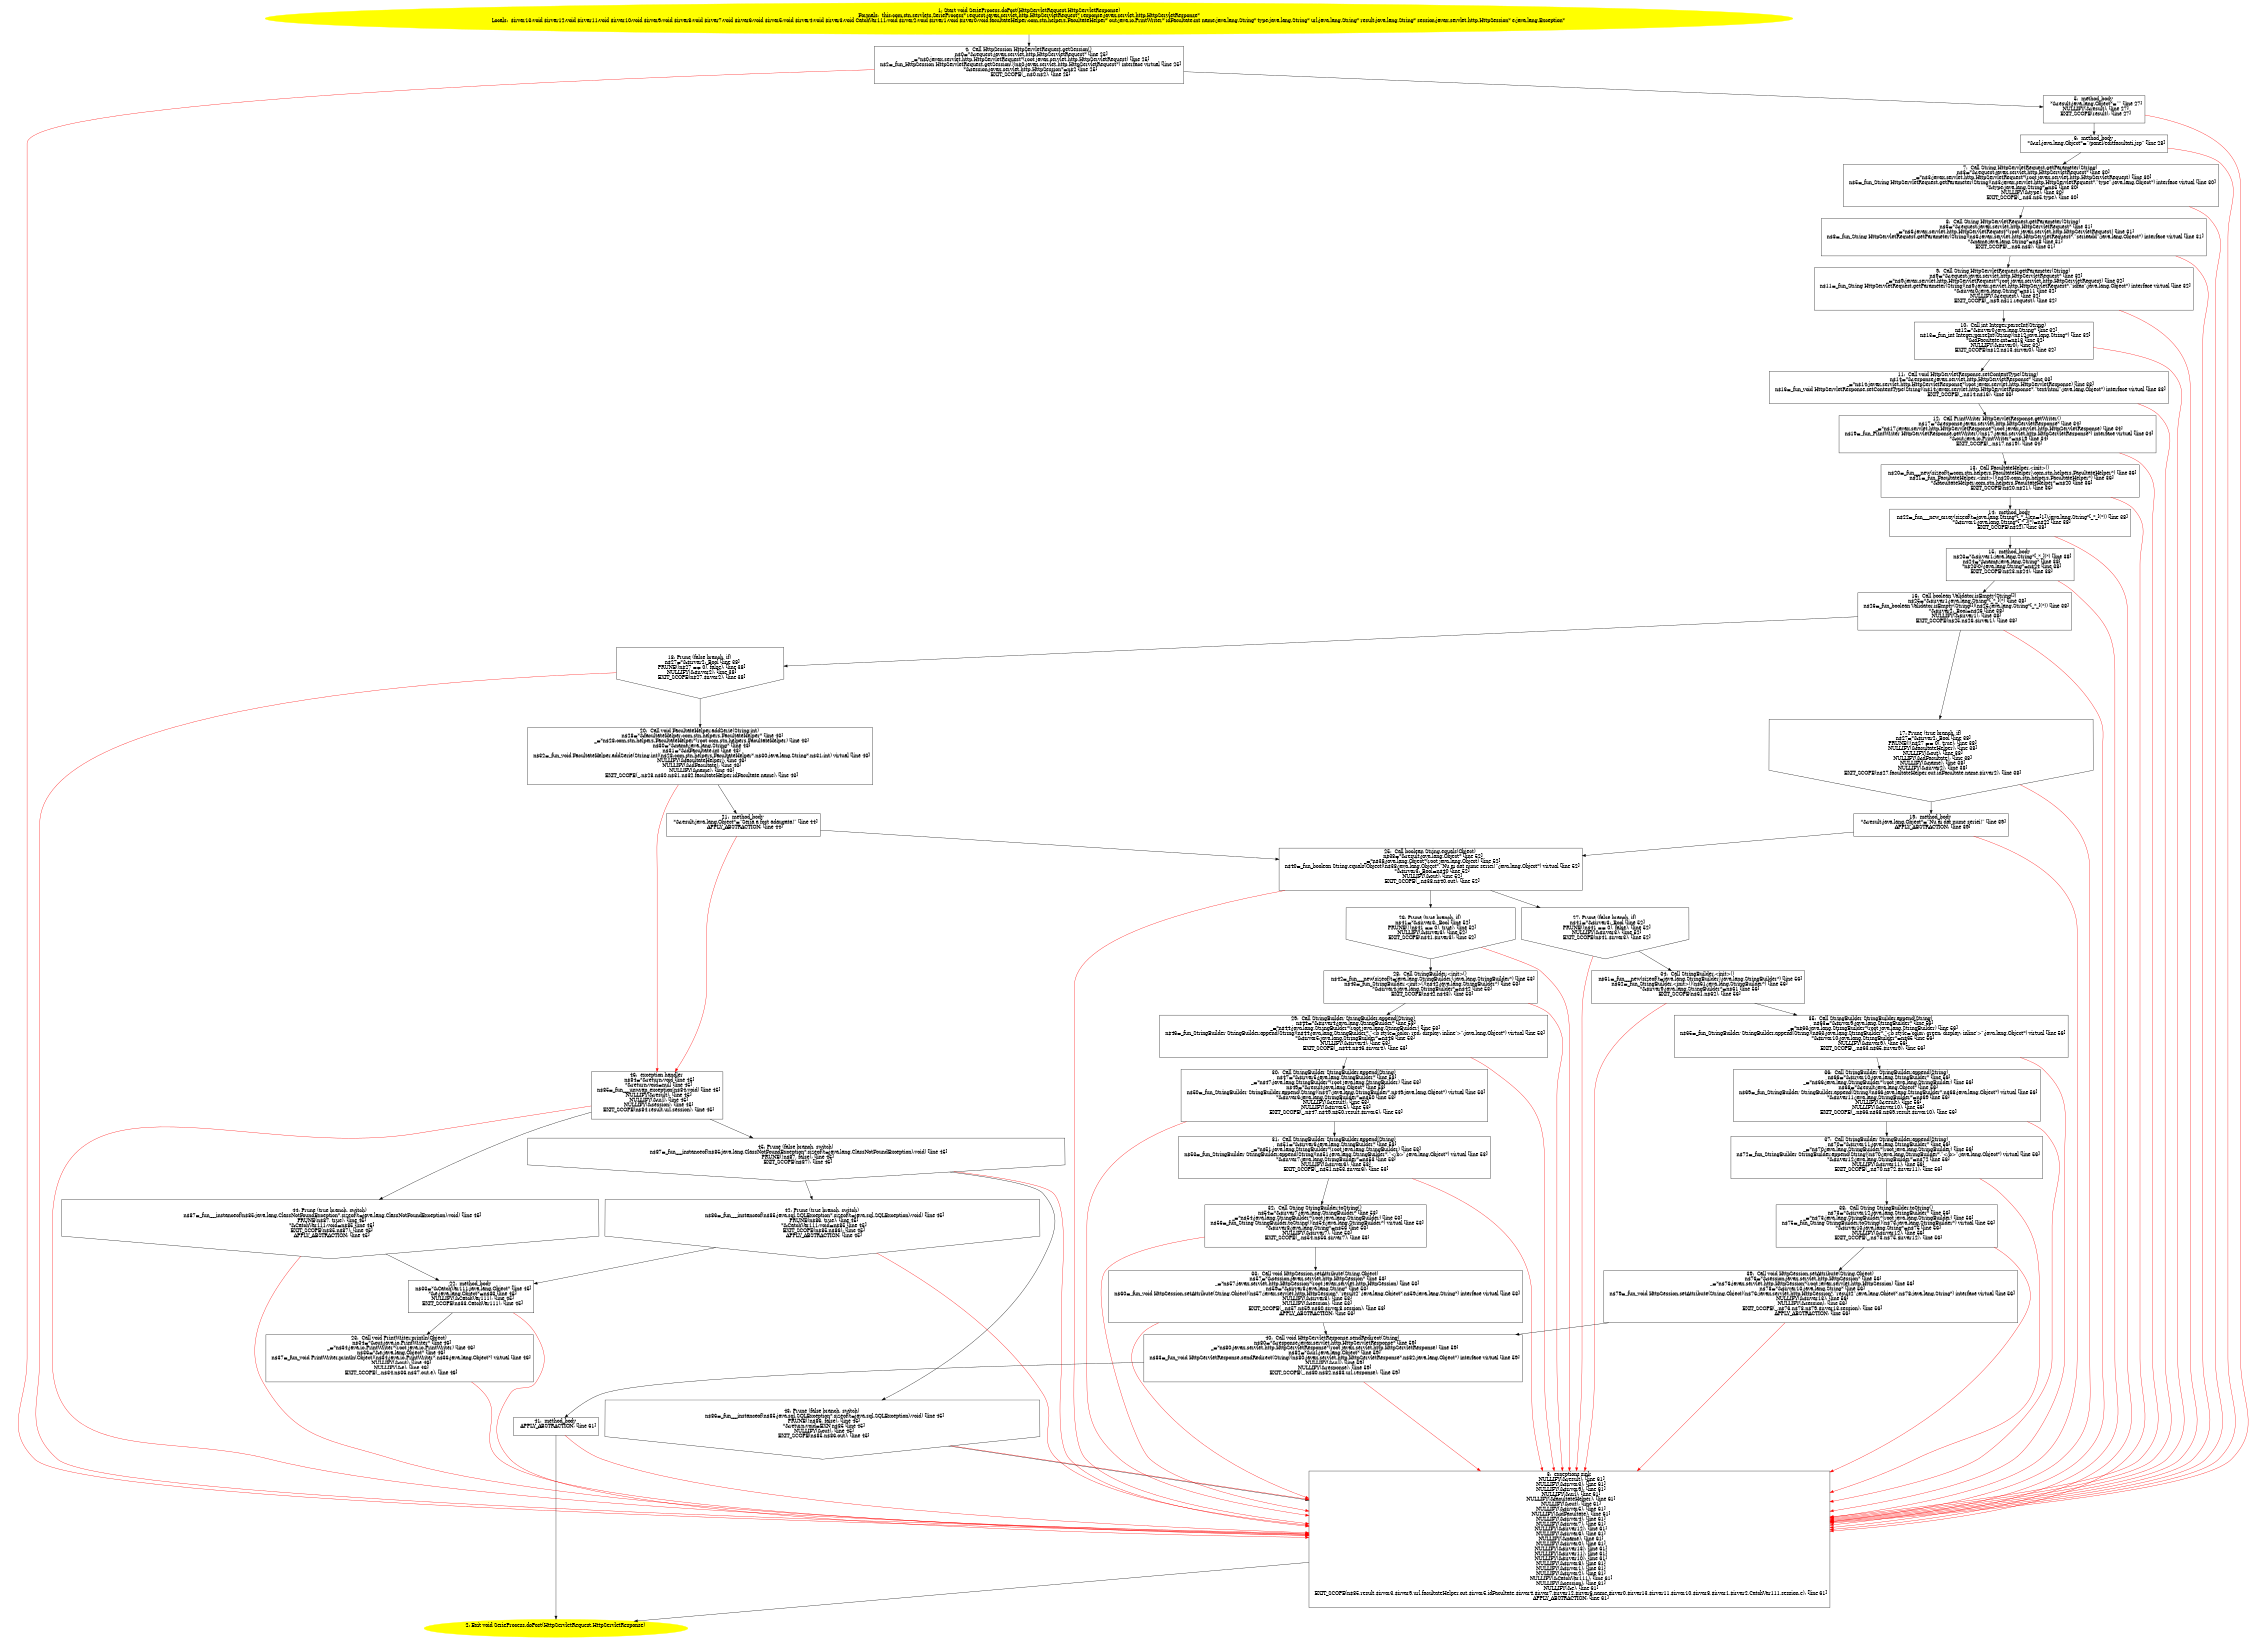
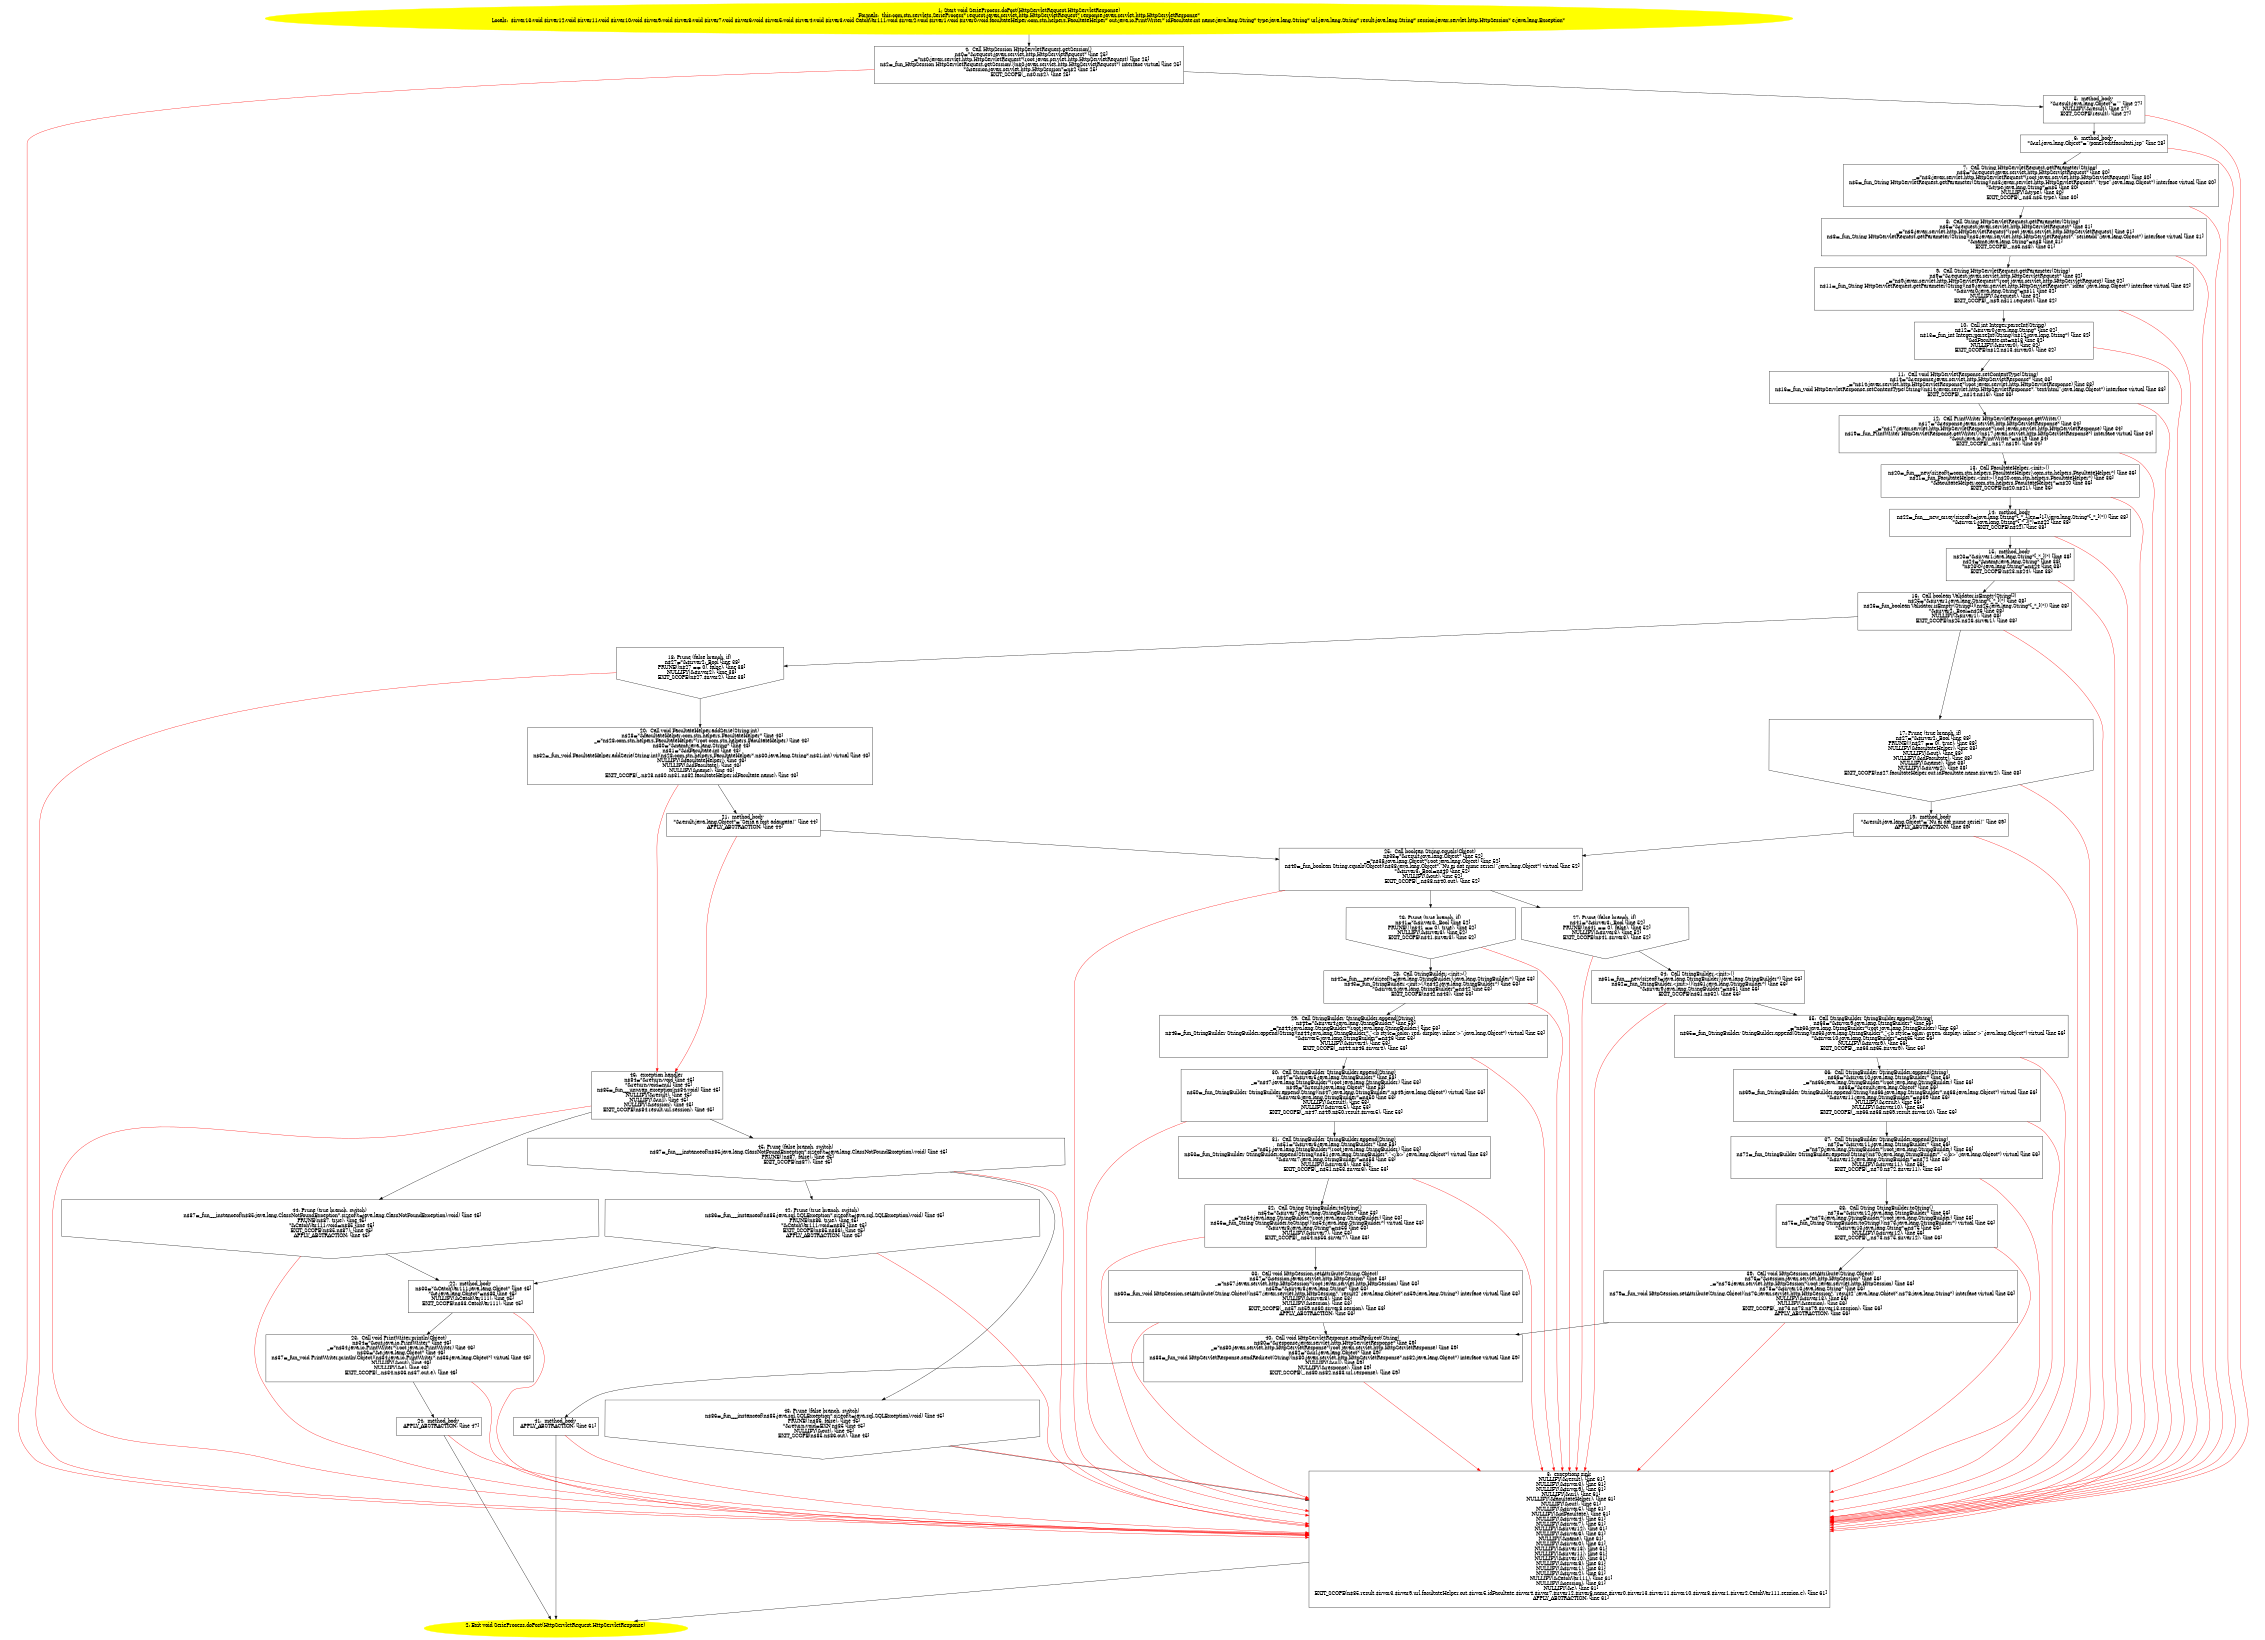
none -> (439, 1426)
